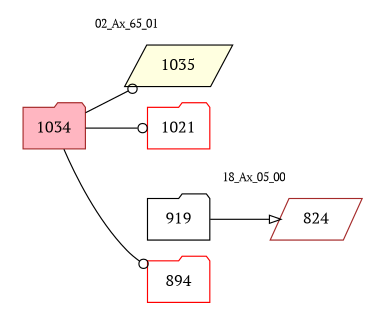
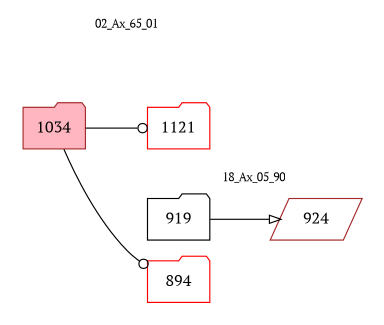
(179, 66) -> none
(179, 128) -> (179, 128)
(254, 178) -> (254, 178)
(316, 219) -> (316, 219)
